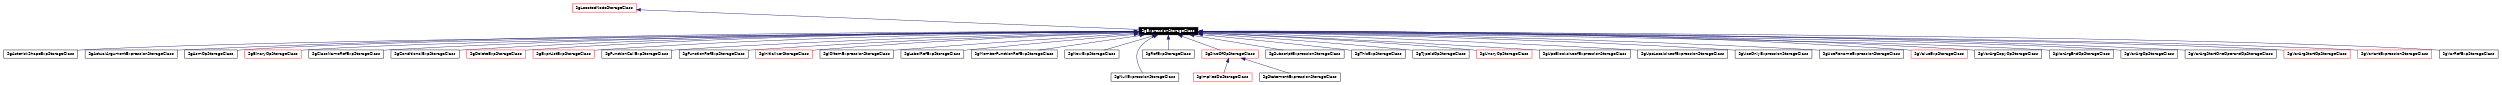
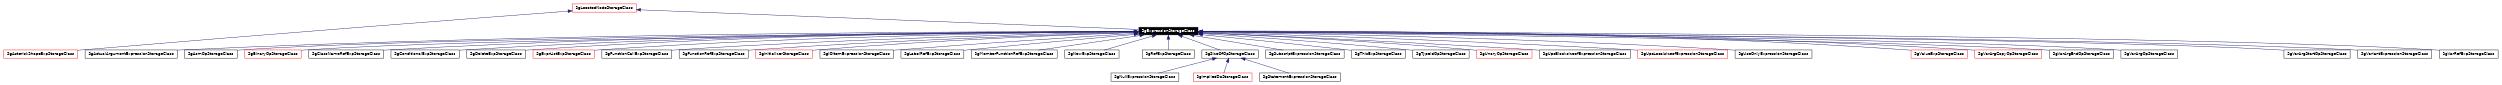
(606, 37) -> (323, 30)
(1138, 52) -> (1185, 66)
(41, 54) -> (41, 54)
(496, 54) -> (496, 54)
(1230, 54) -> (1230, 54)
(1683, 54) -> (1683, 54)
(1862, 54) -> none
(2008, 54) -> (2008, 54)
(2231, 54) -> none
(2317, 54) -> (2317, 54)
(2395, 54) -> (2395, 54)
